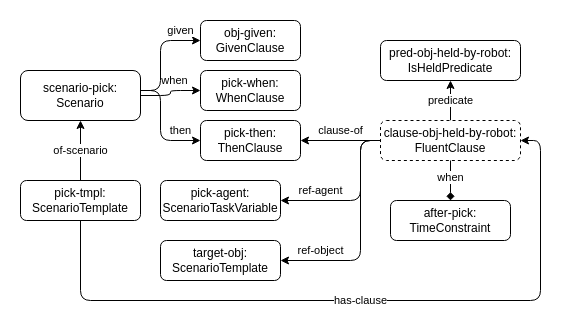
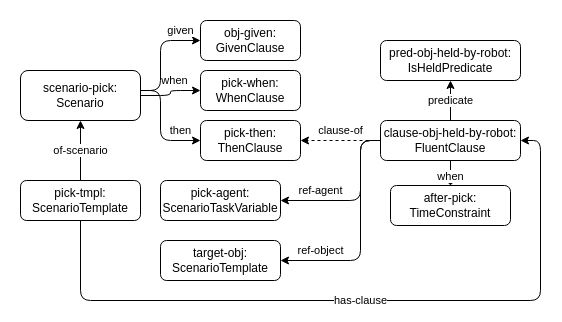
(335, 141) -> (335, 141)
(451, 141) -> (451, 141)
(451, 221) -> (451, 206)
